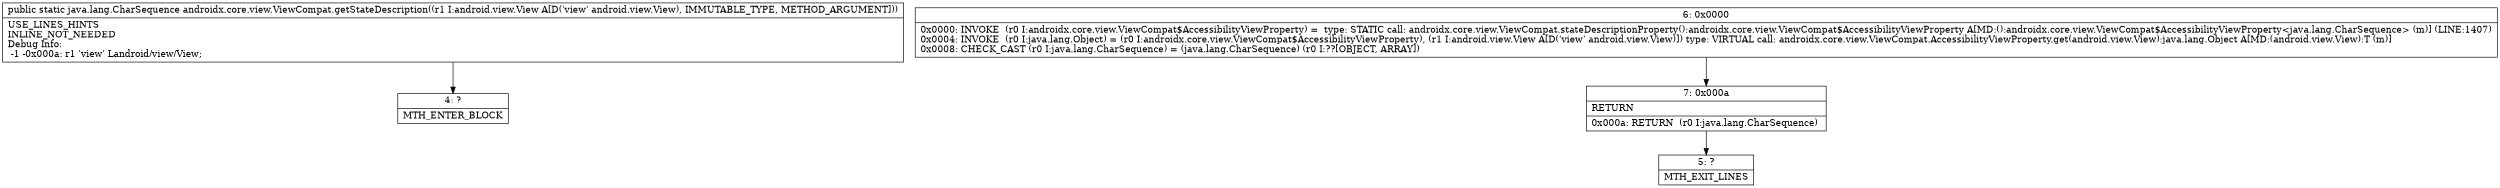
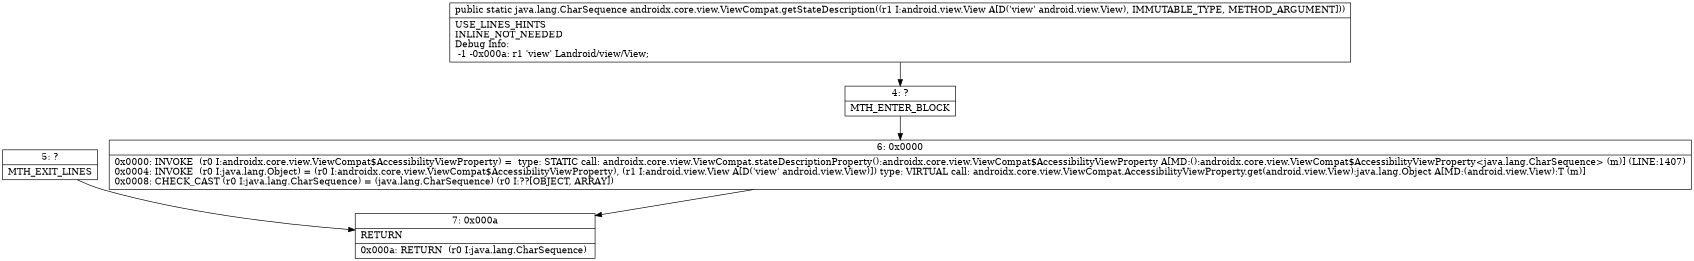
none -> (900, 125)
(1706, 140) -> (211, 213)
